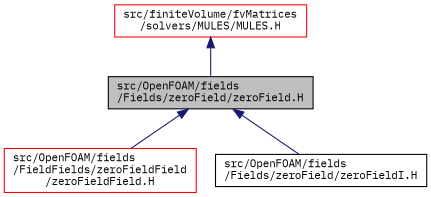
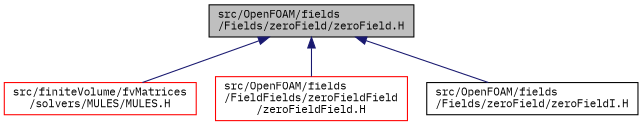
(211, 62) -> (201, 62)
